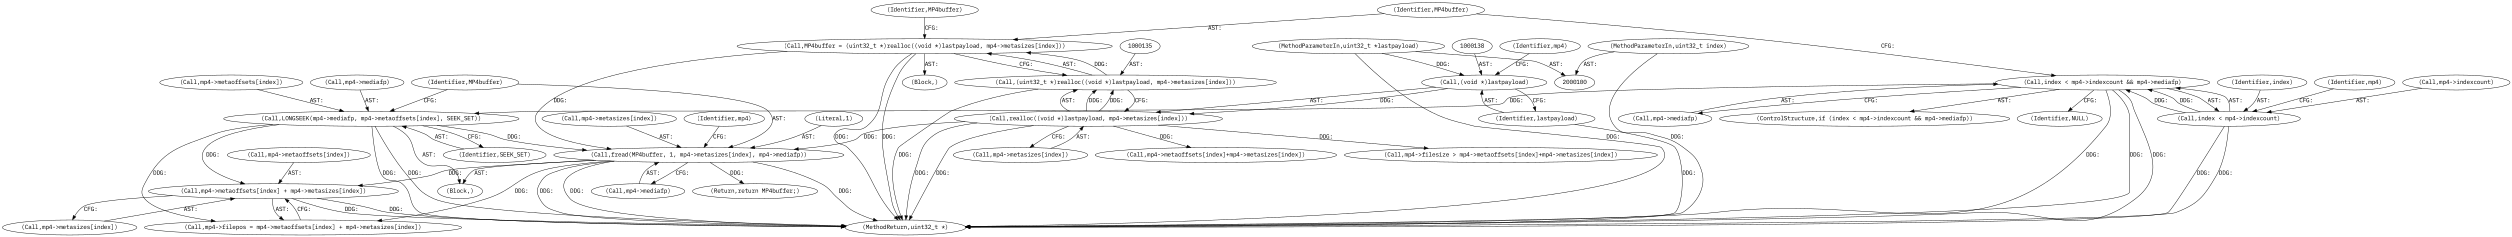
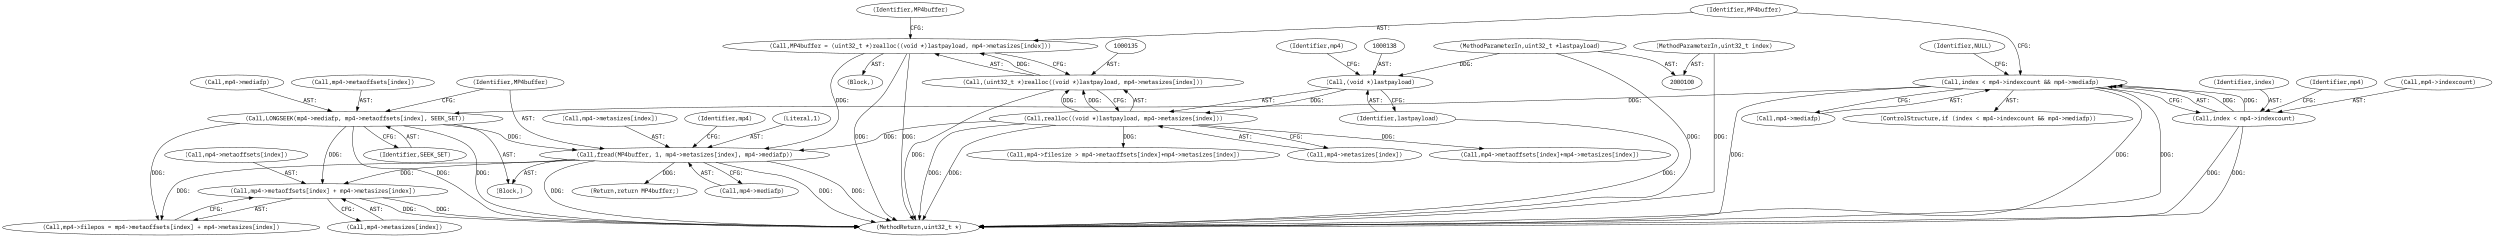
(2083, 99) -> (1989, 63)
(2216, 101) -> (2178, 101)
